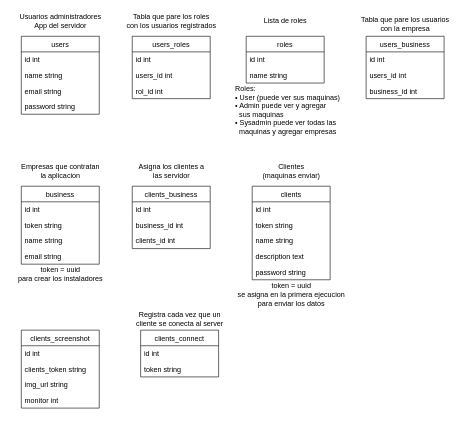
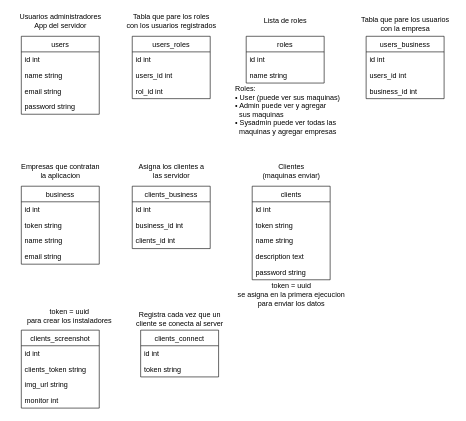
(60, 275) -> (69, 317)
